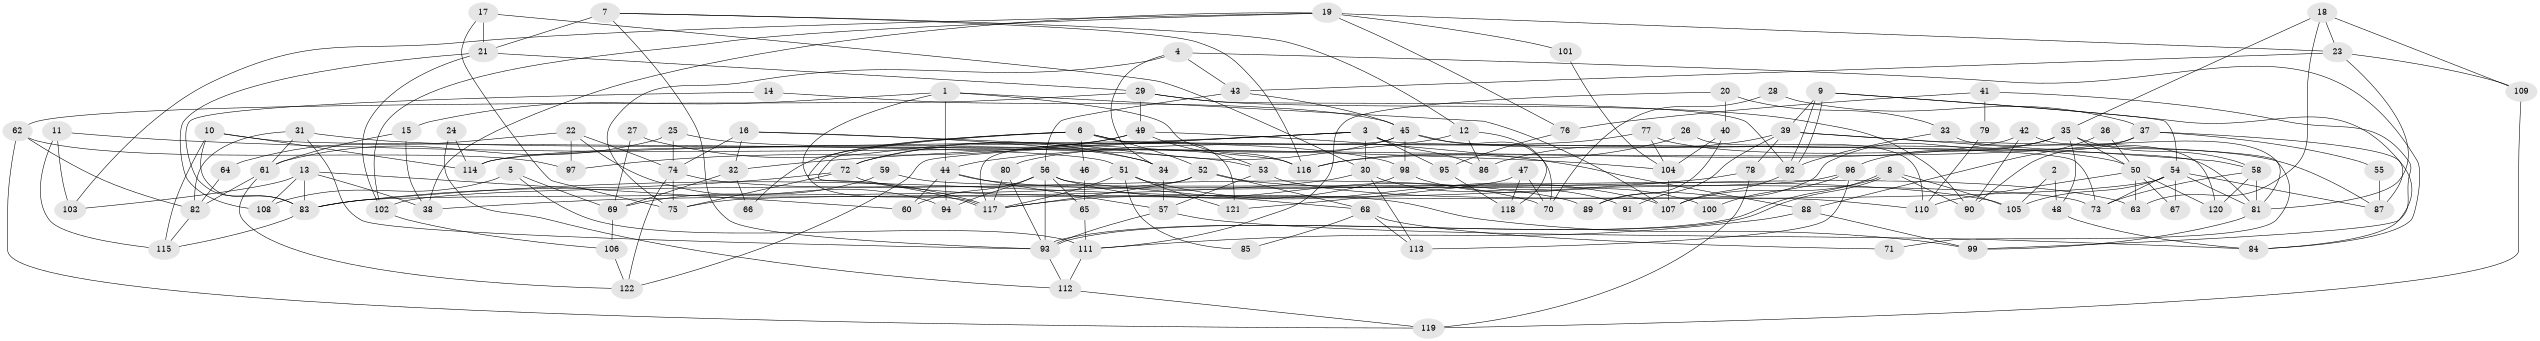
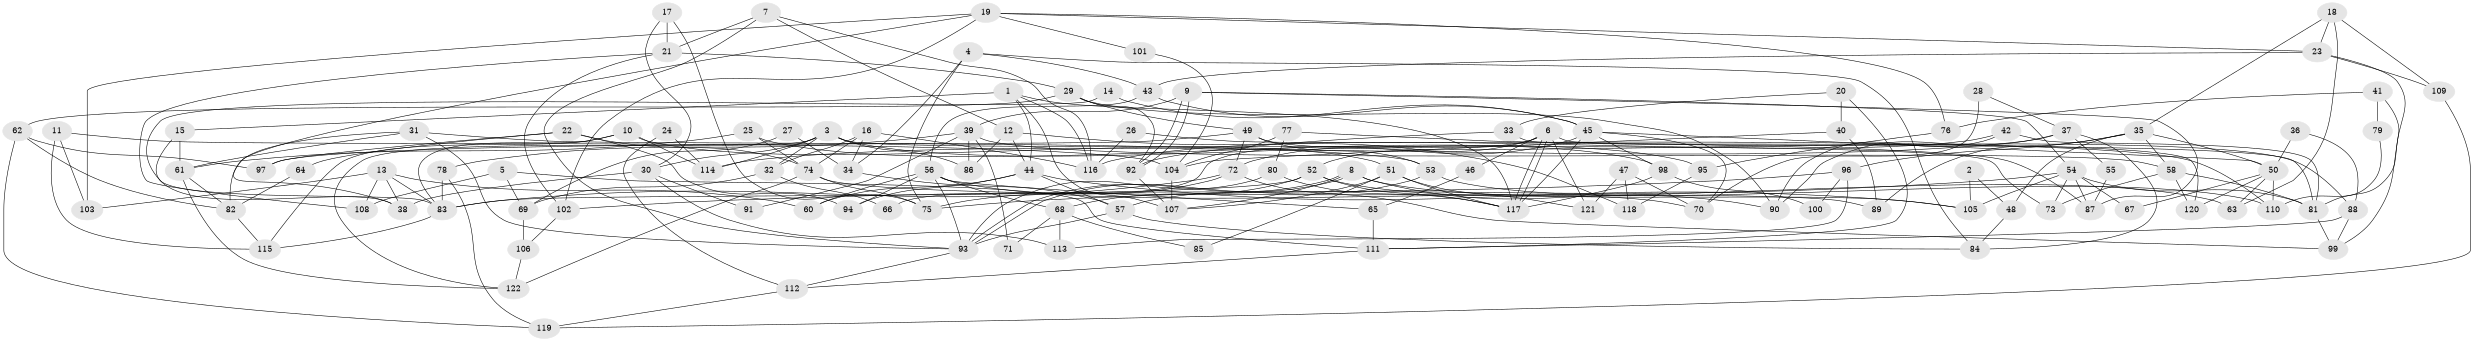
(885, 171) -> none
